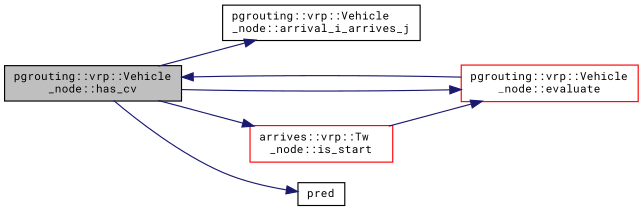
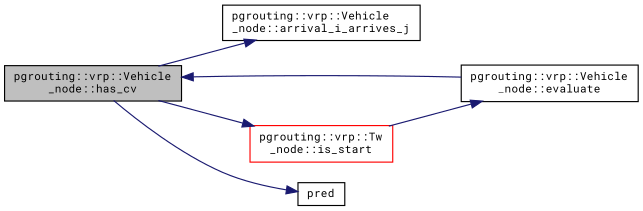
(550, 83) -> (550, 83)
(316, 91) -> none
(321, 144) -> (321, 144)
